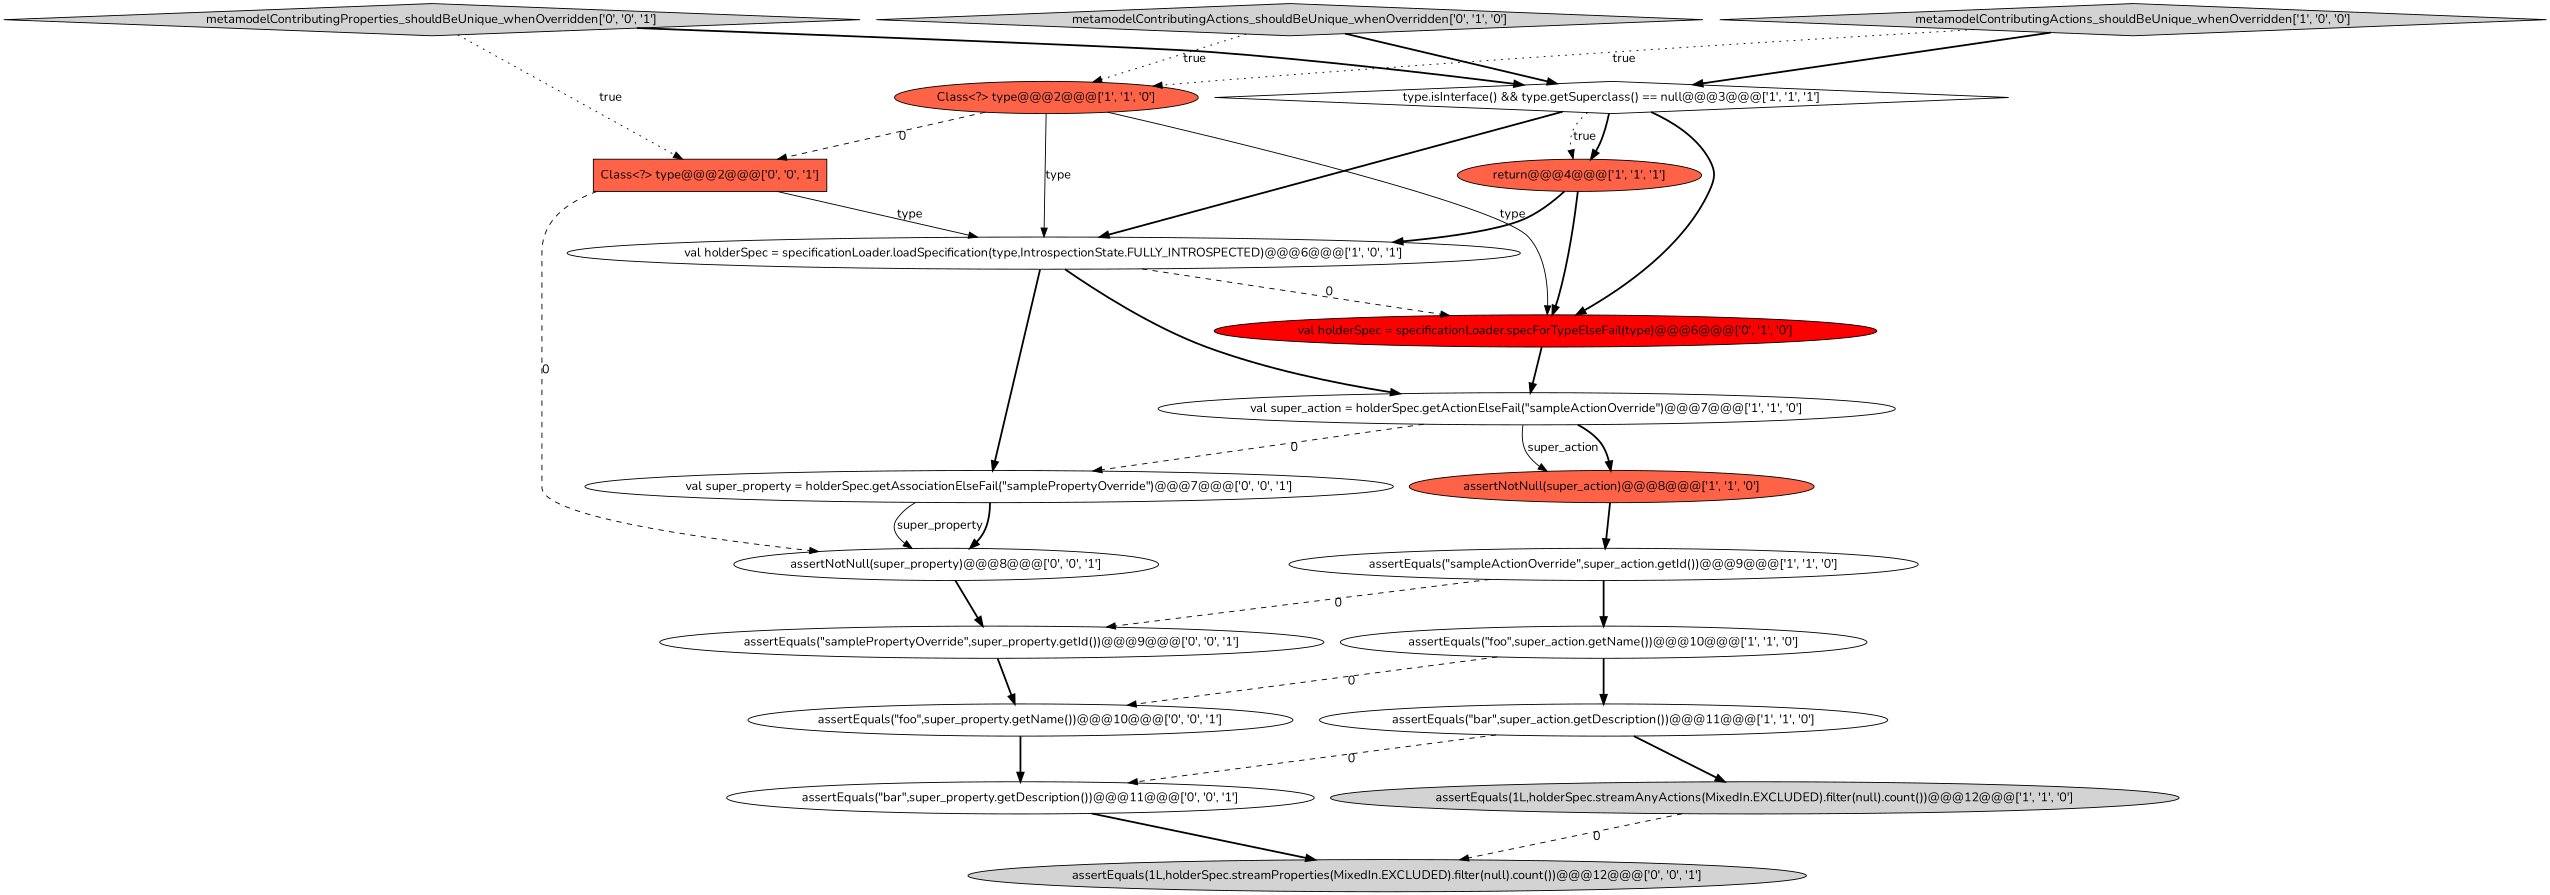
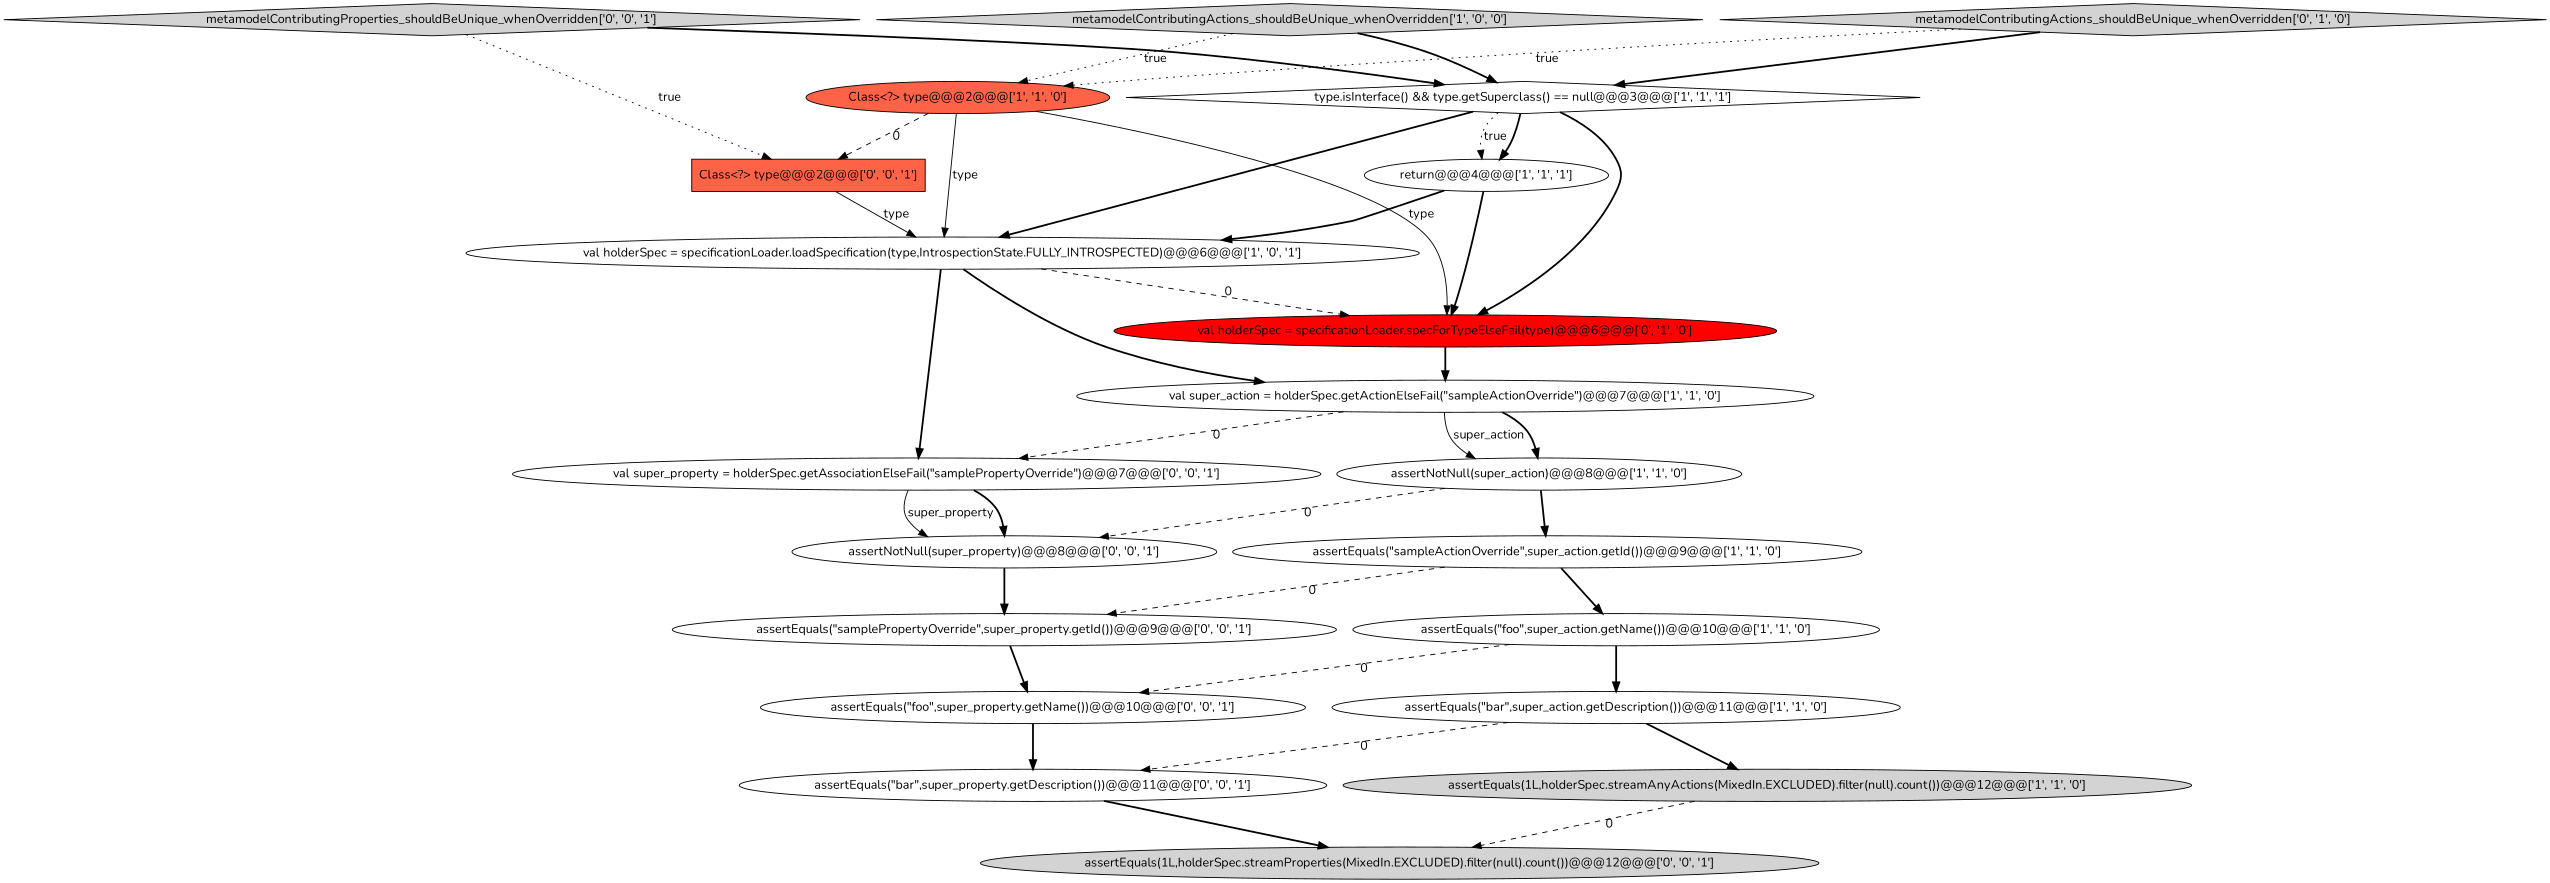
(1579, 175) -> (1486, 175)
(542, 466) -> (1277, 512)
(1612, 487) -> (1539, 474)
